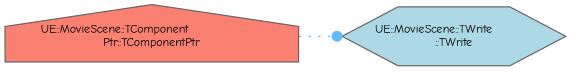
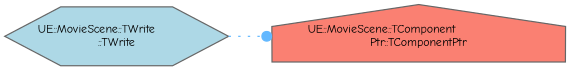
(315, 36) -> (245, 36)
